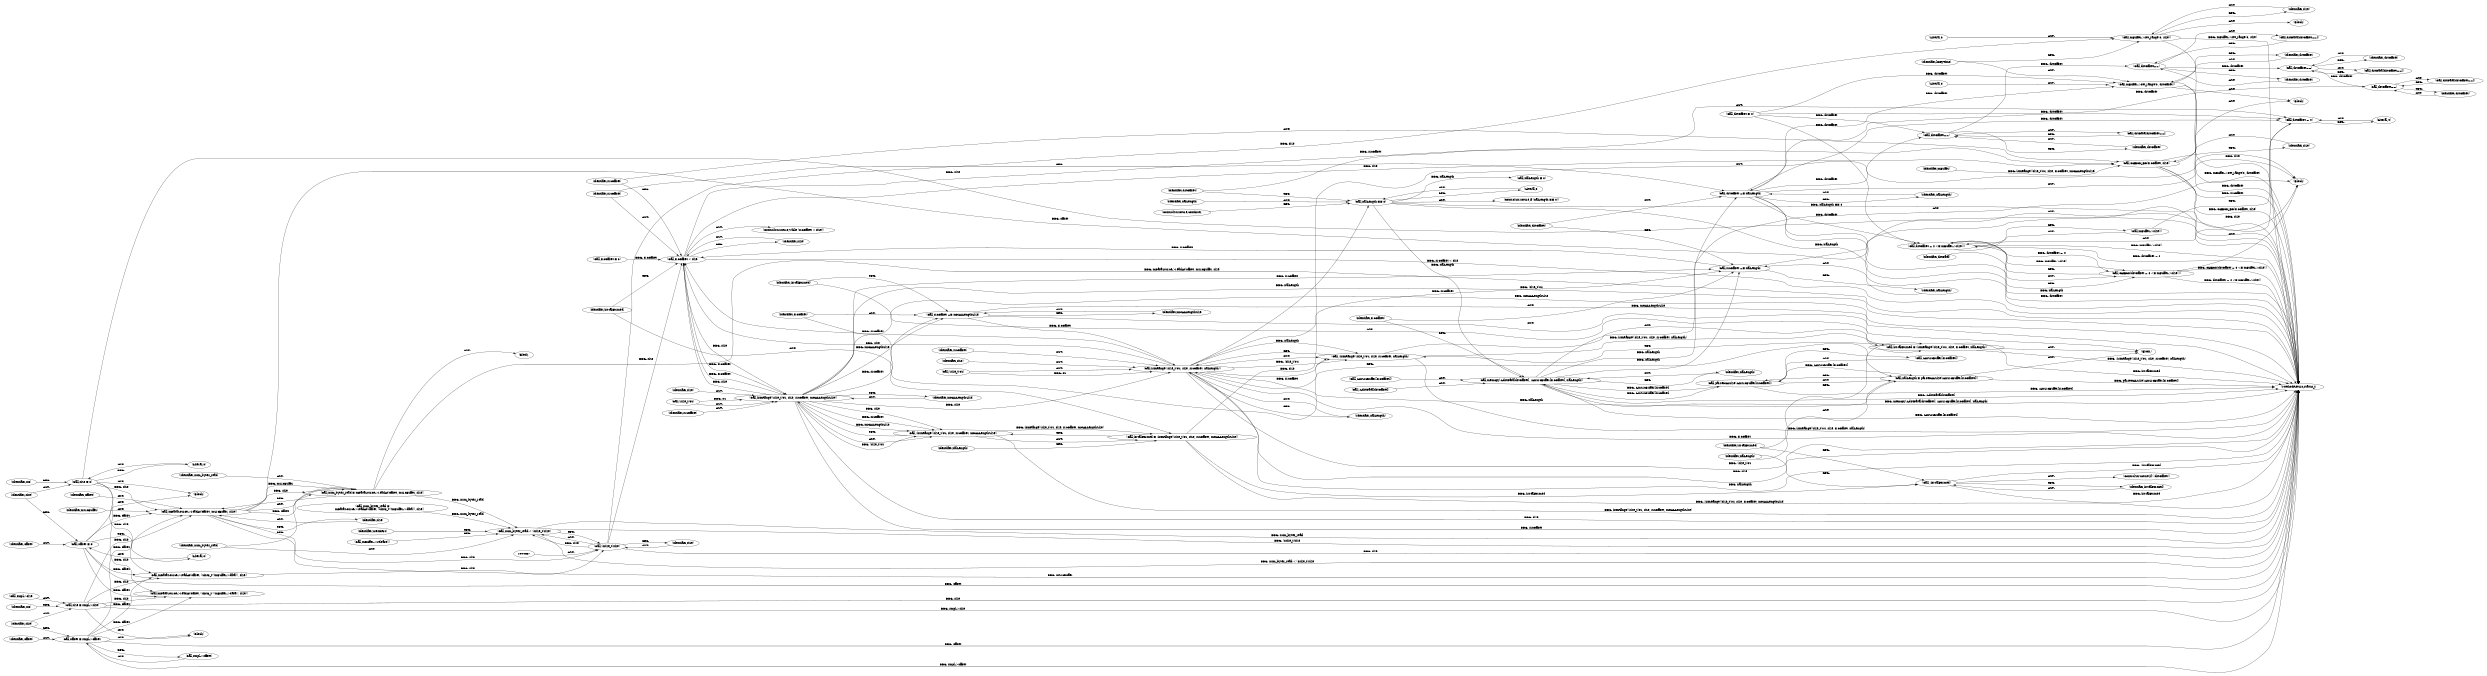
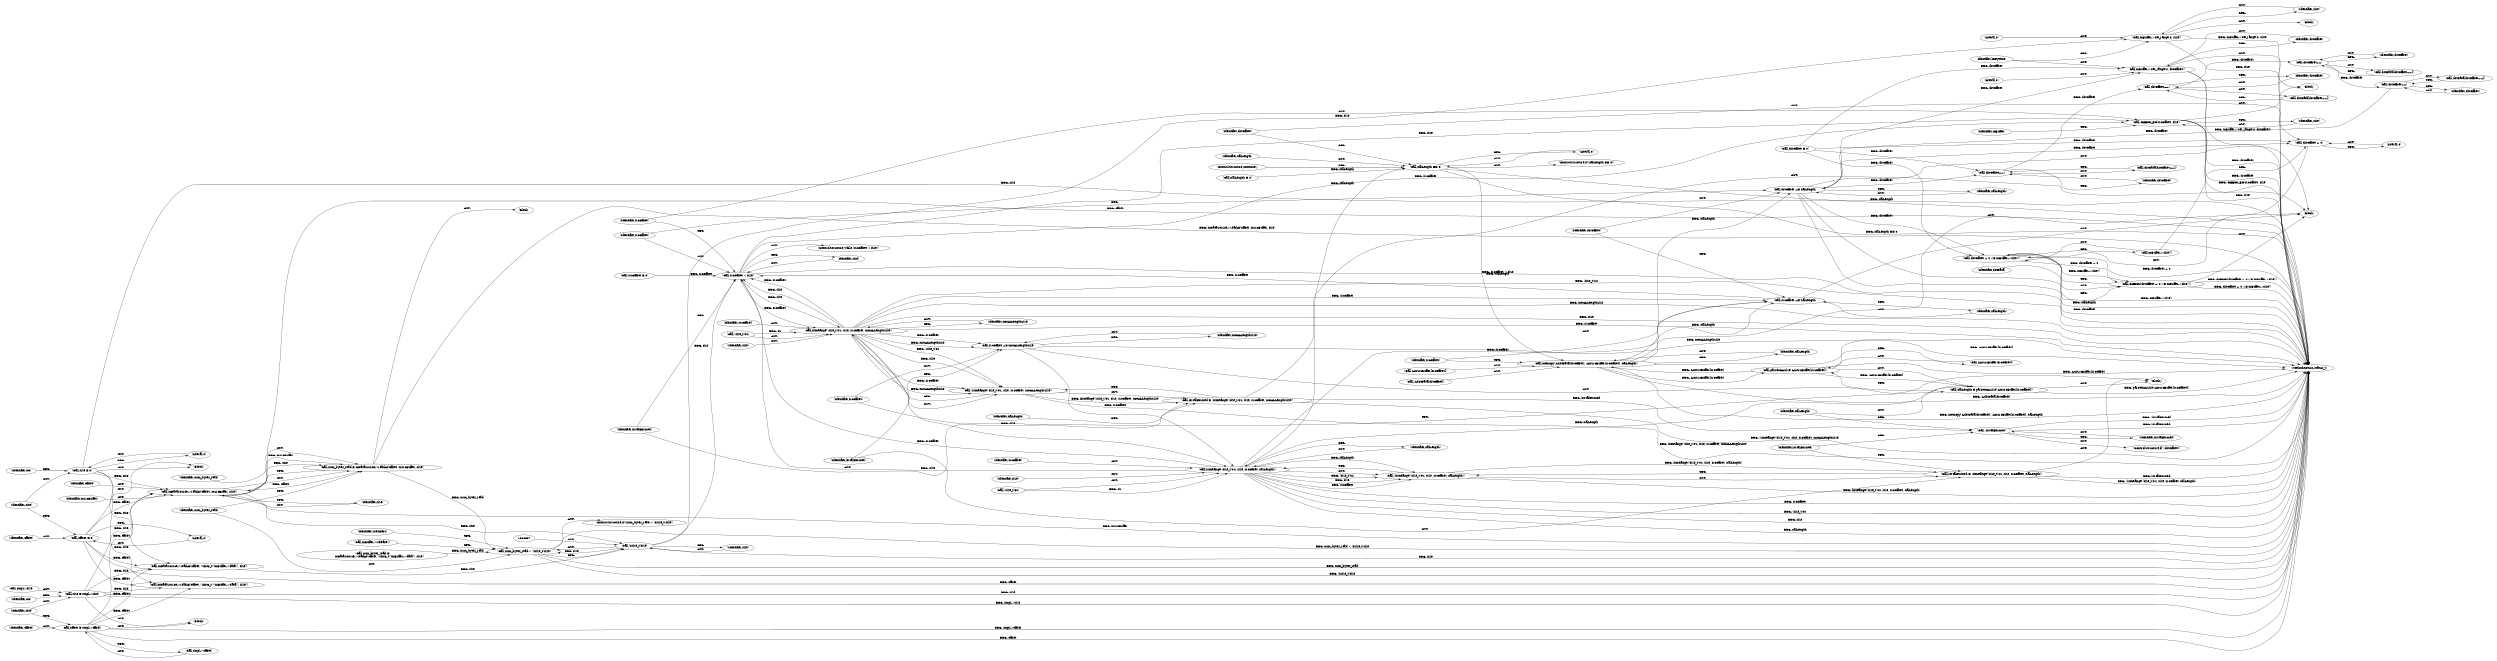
(2052, 172) -> (2084, 127)
(1448, 180) -> (1330, 173)
none -> (635, 523)
